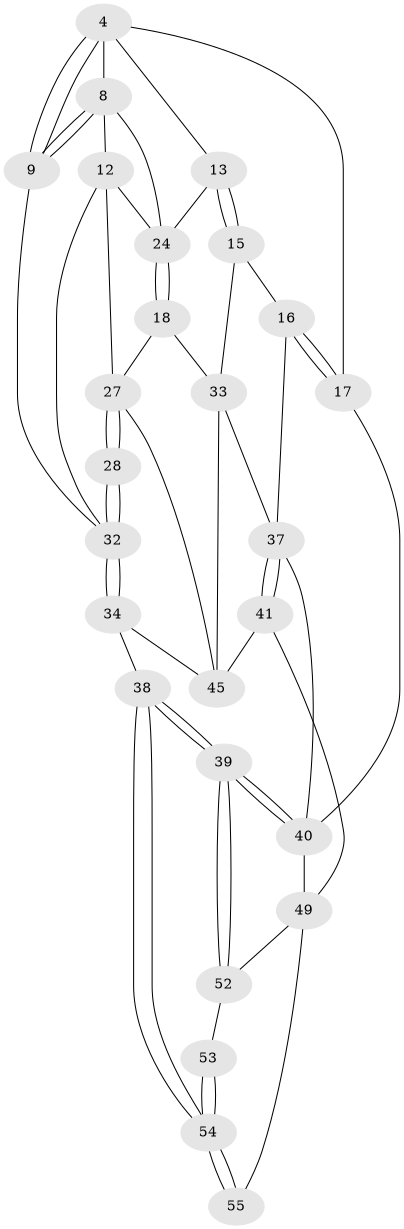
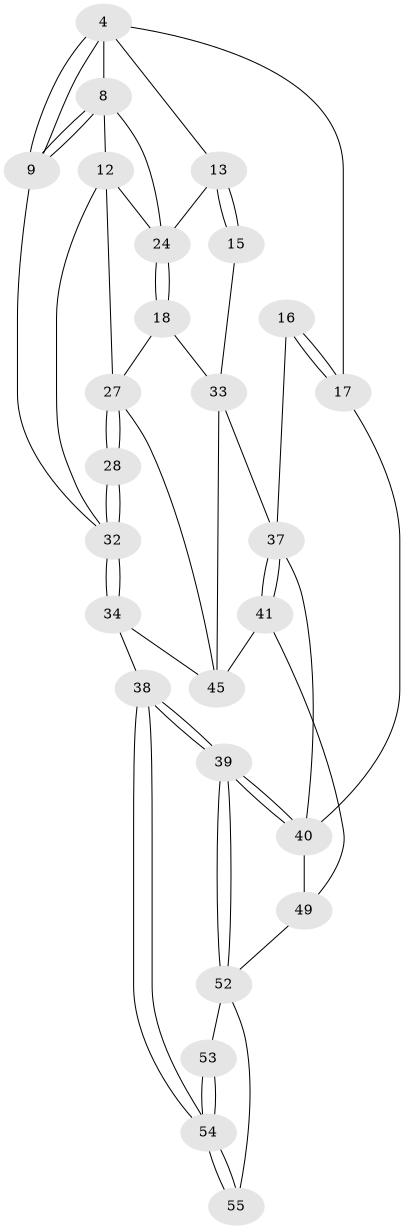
(262, 282) -> none
(284, 1061) -> (250, 1094)
